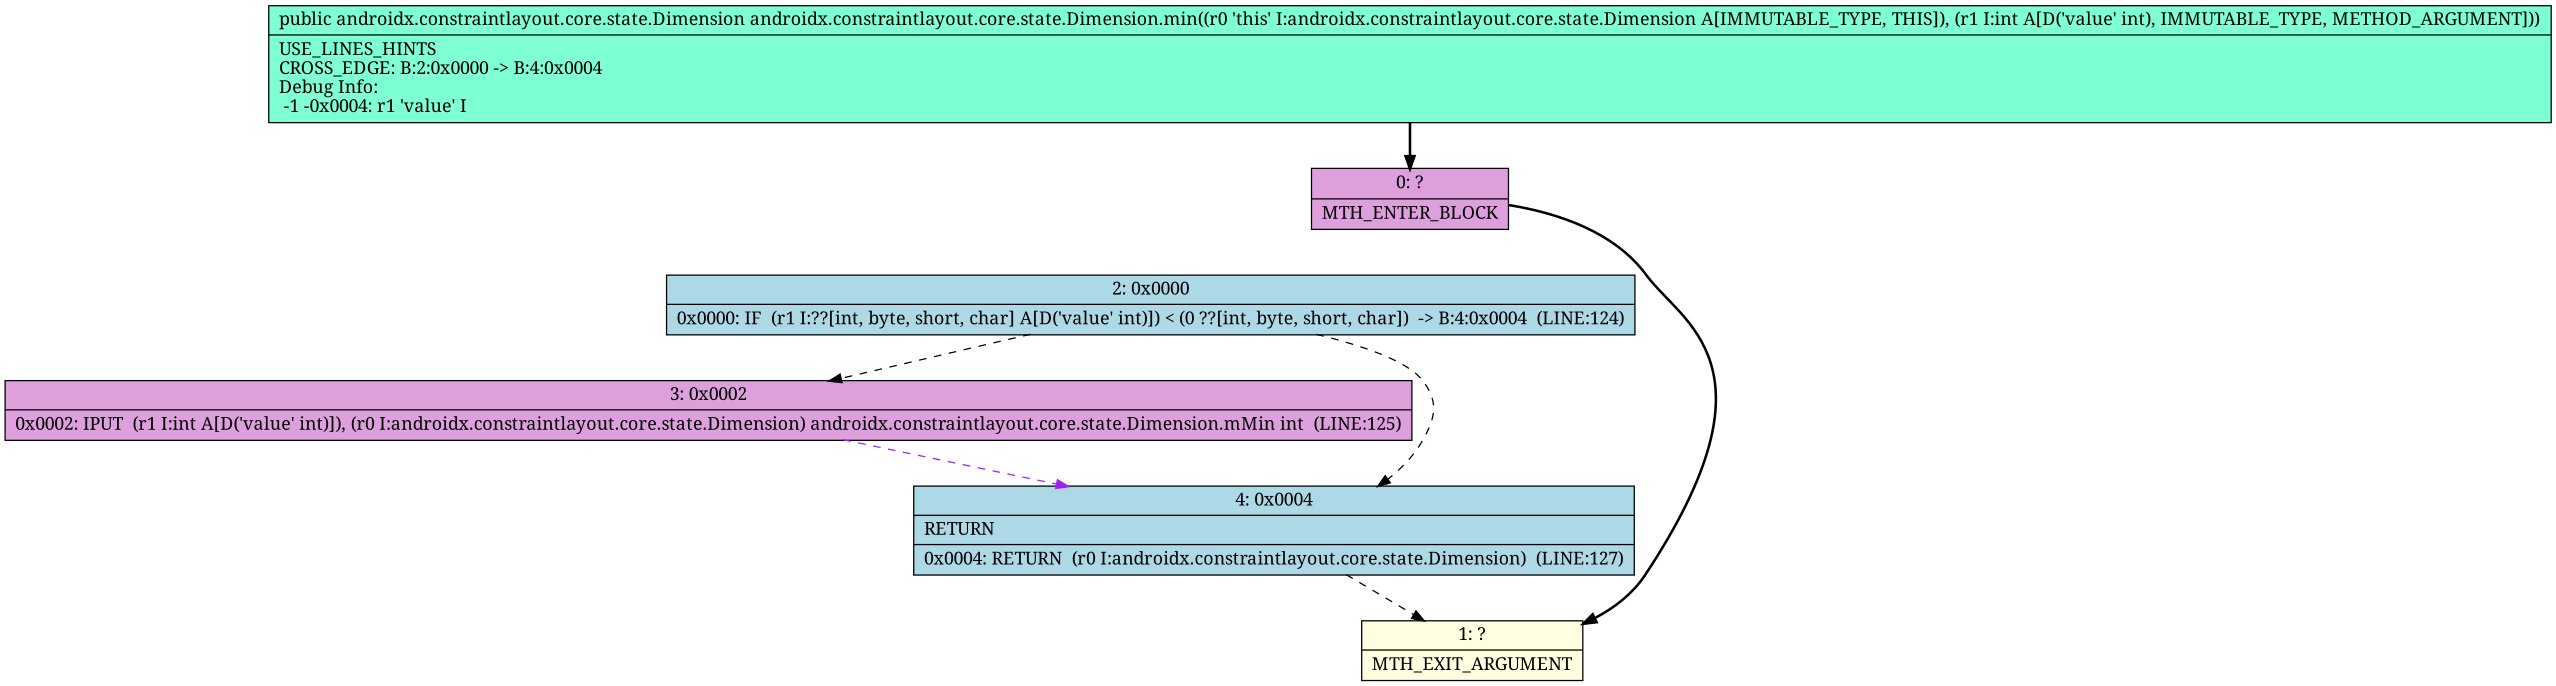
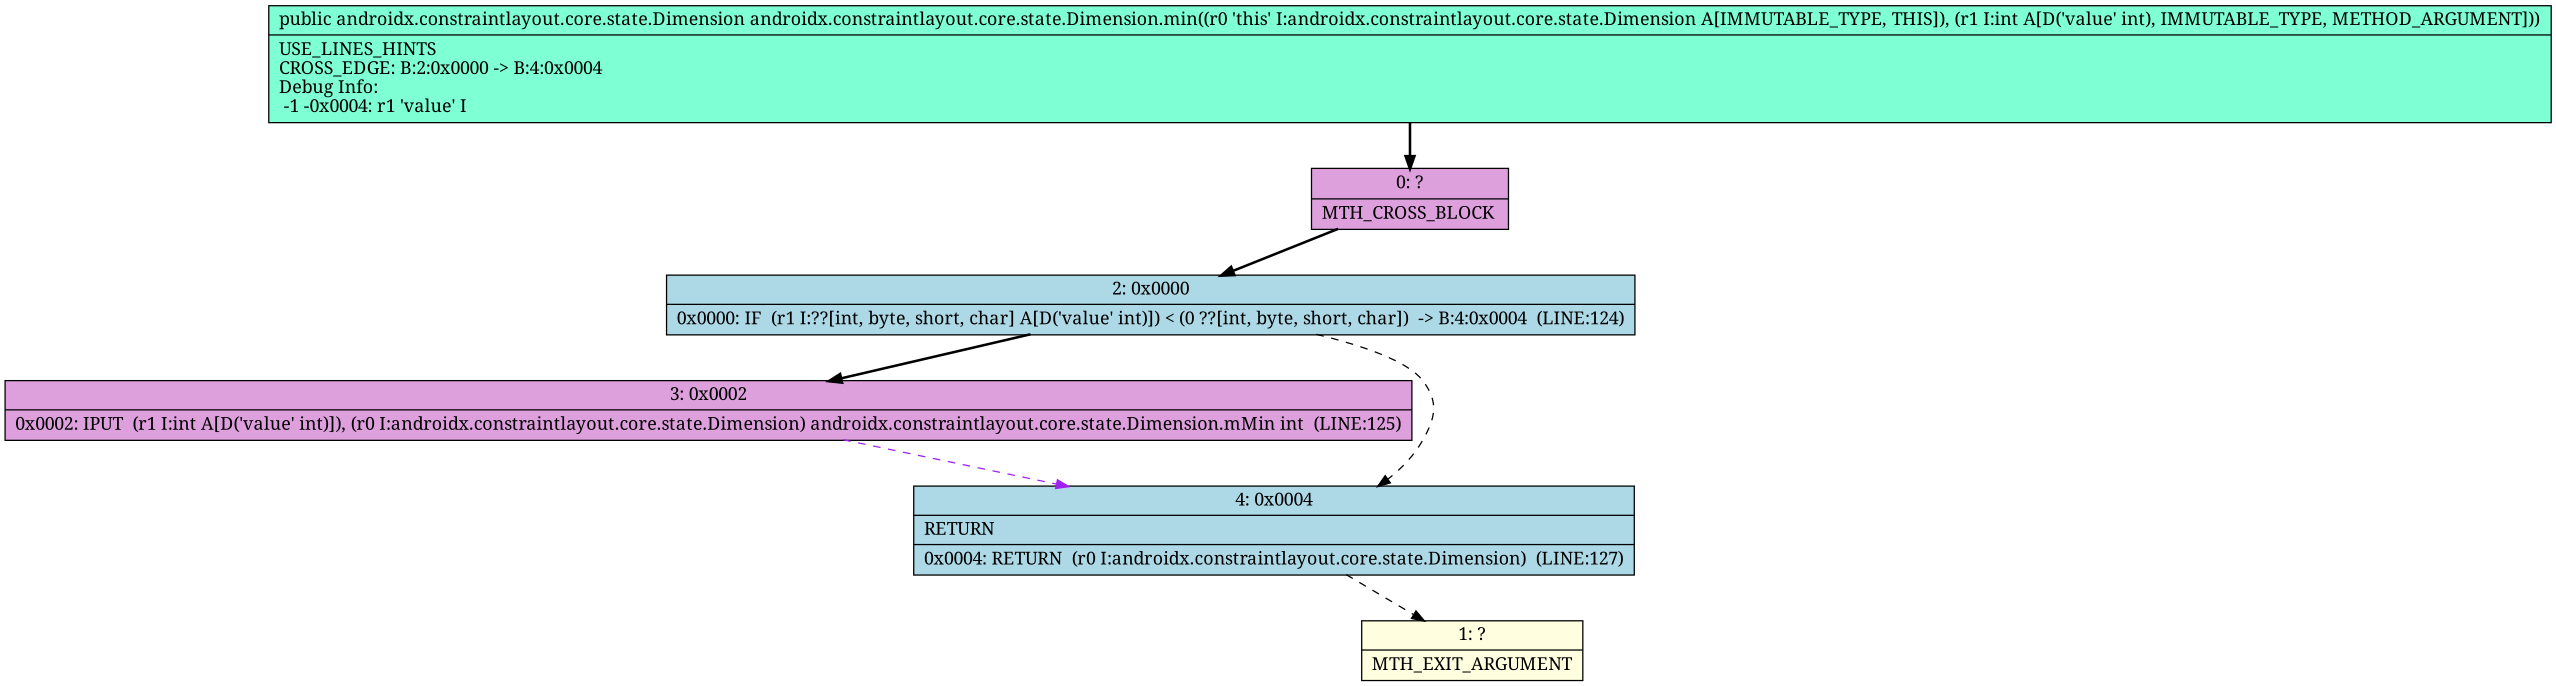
(1410, 214) -> (1408, 214)
(936, 356) -> (936, 356)
(1713, 376) -> (1286, 250)
